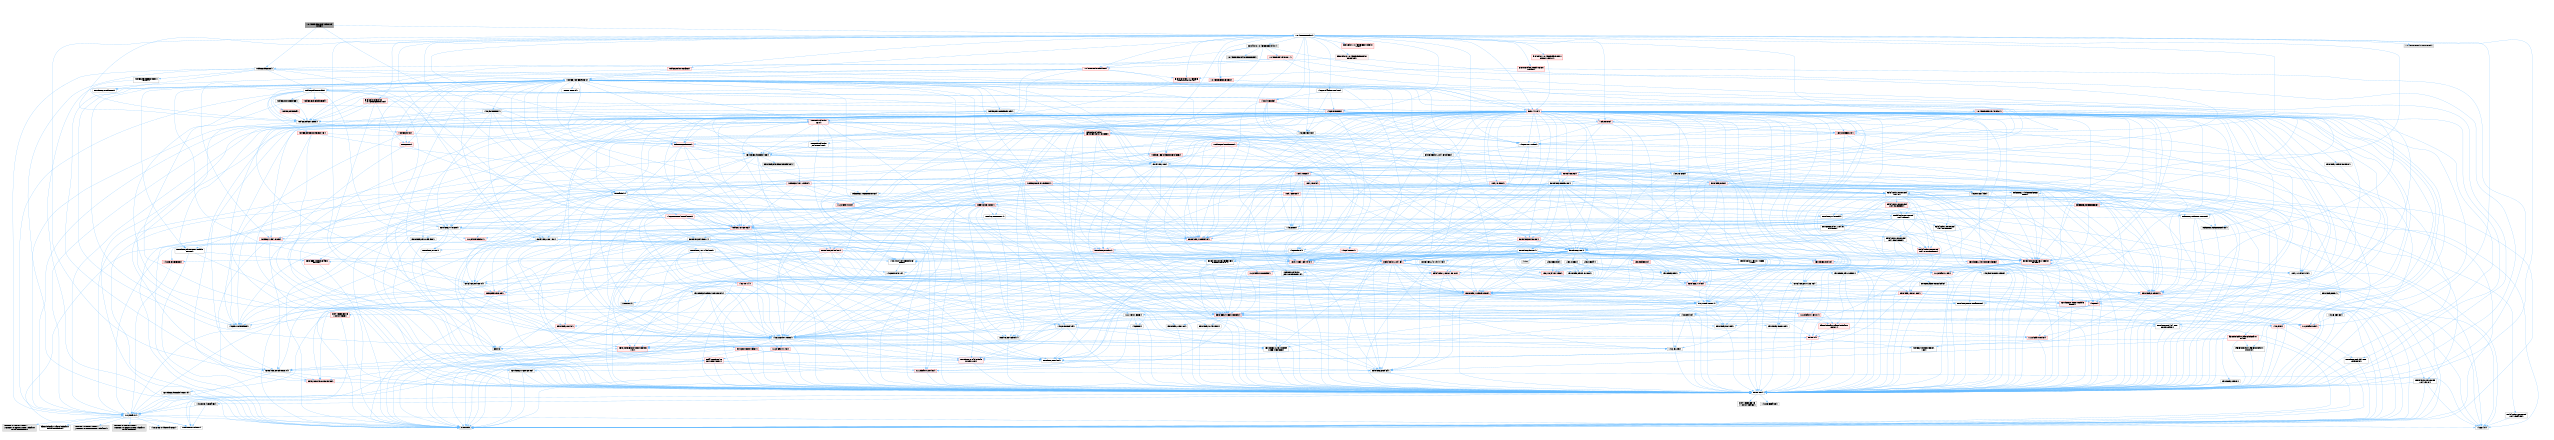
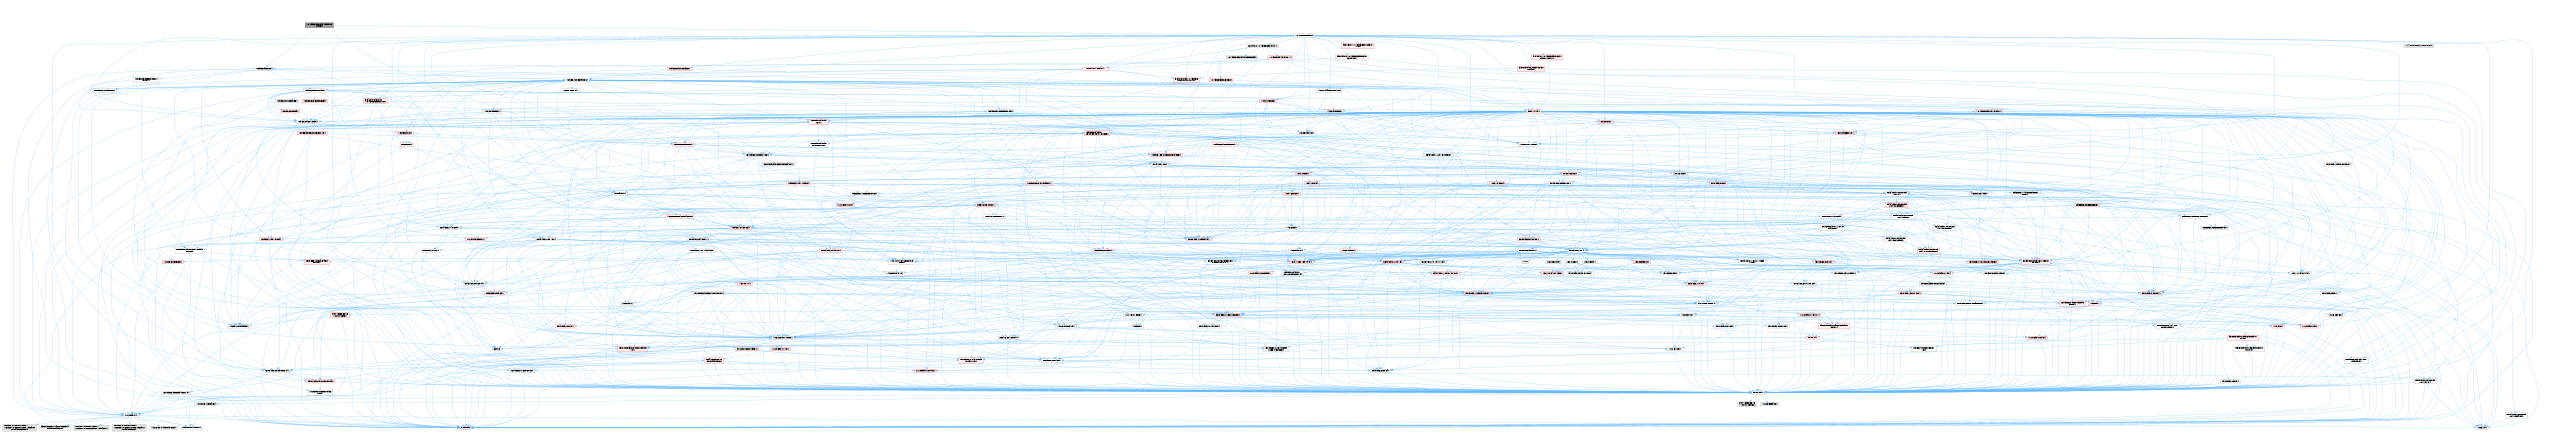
(1095, 69) -> (1095, 69)
(1438, 155) -> (1438, 155)
(423, 239) -> none
(1177, 326) -> none
(714, 360) -> (714, 360)
none -> (320, 393)
